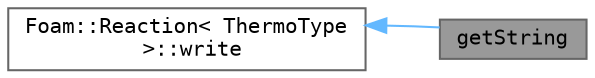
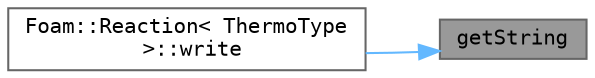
(413, 26) -> (392, 53)
